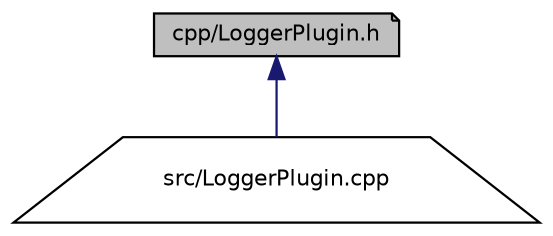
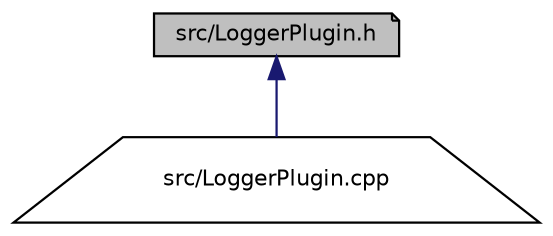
(277, 35) -> (277, 35)
